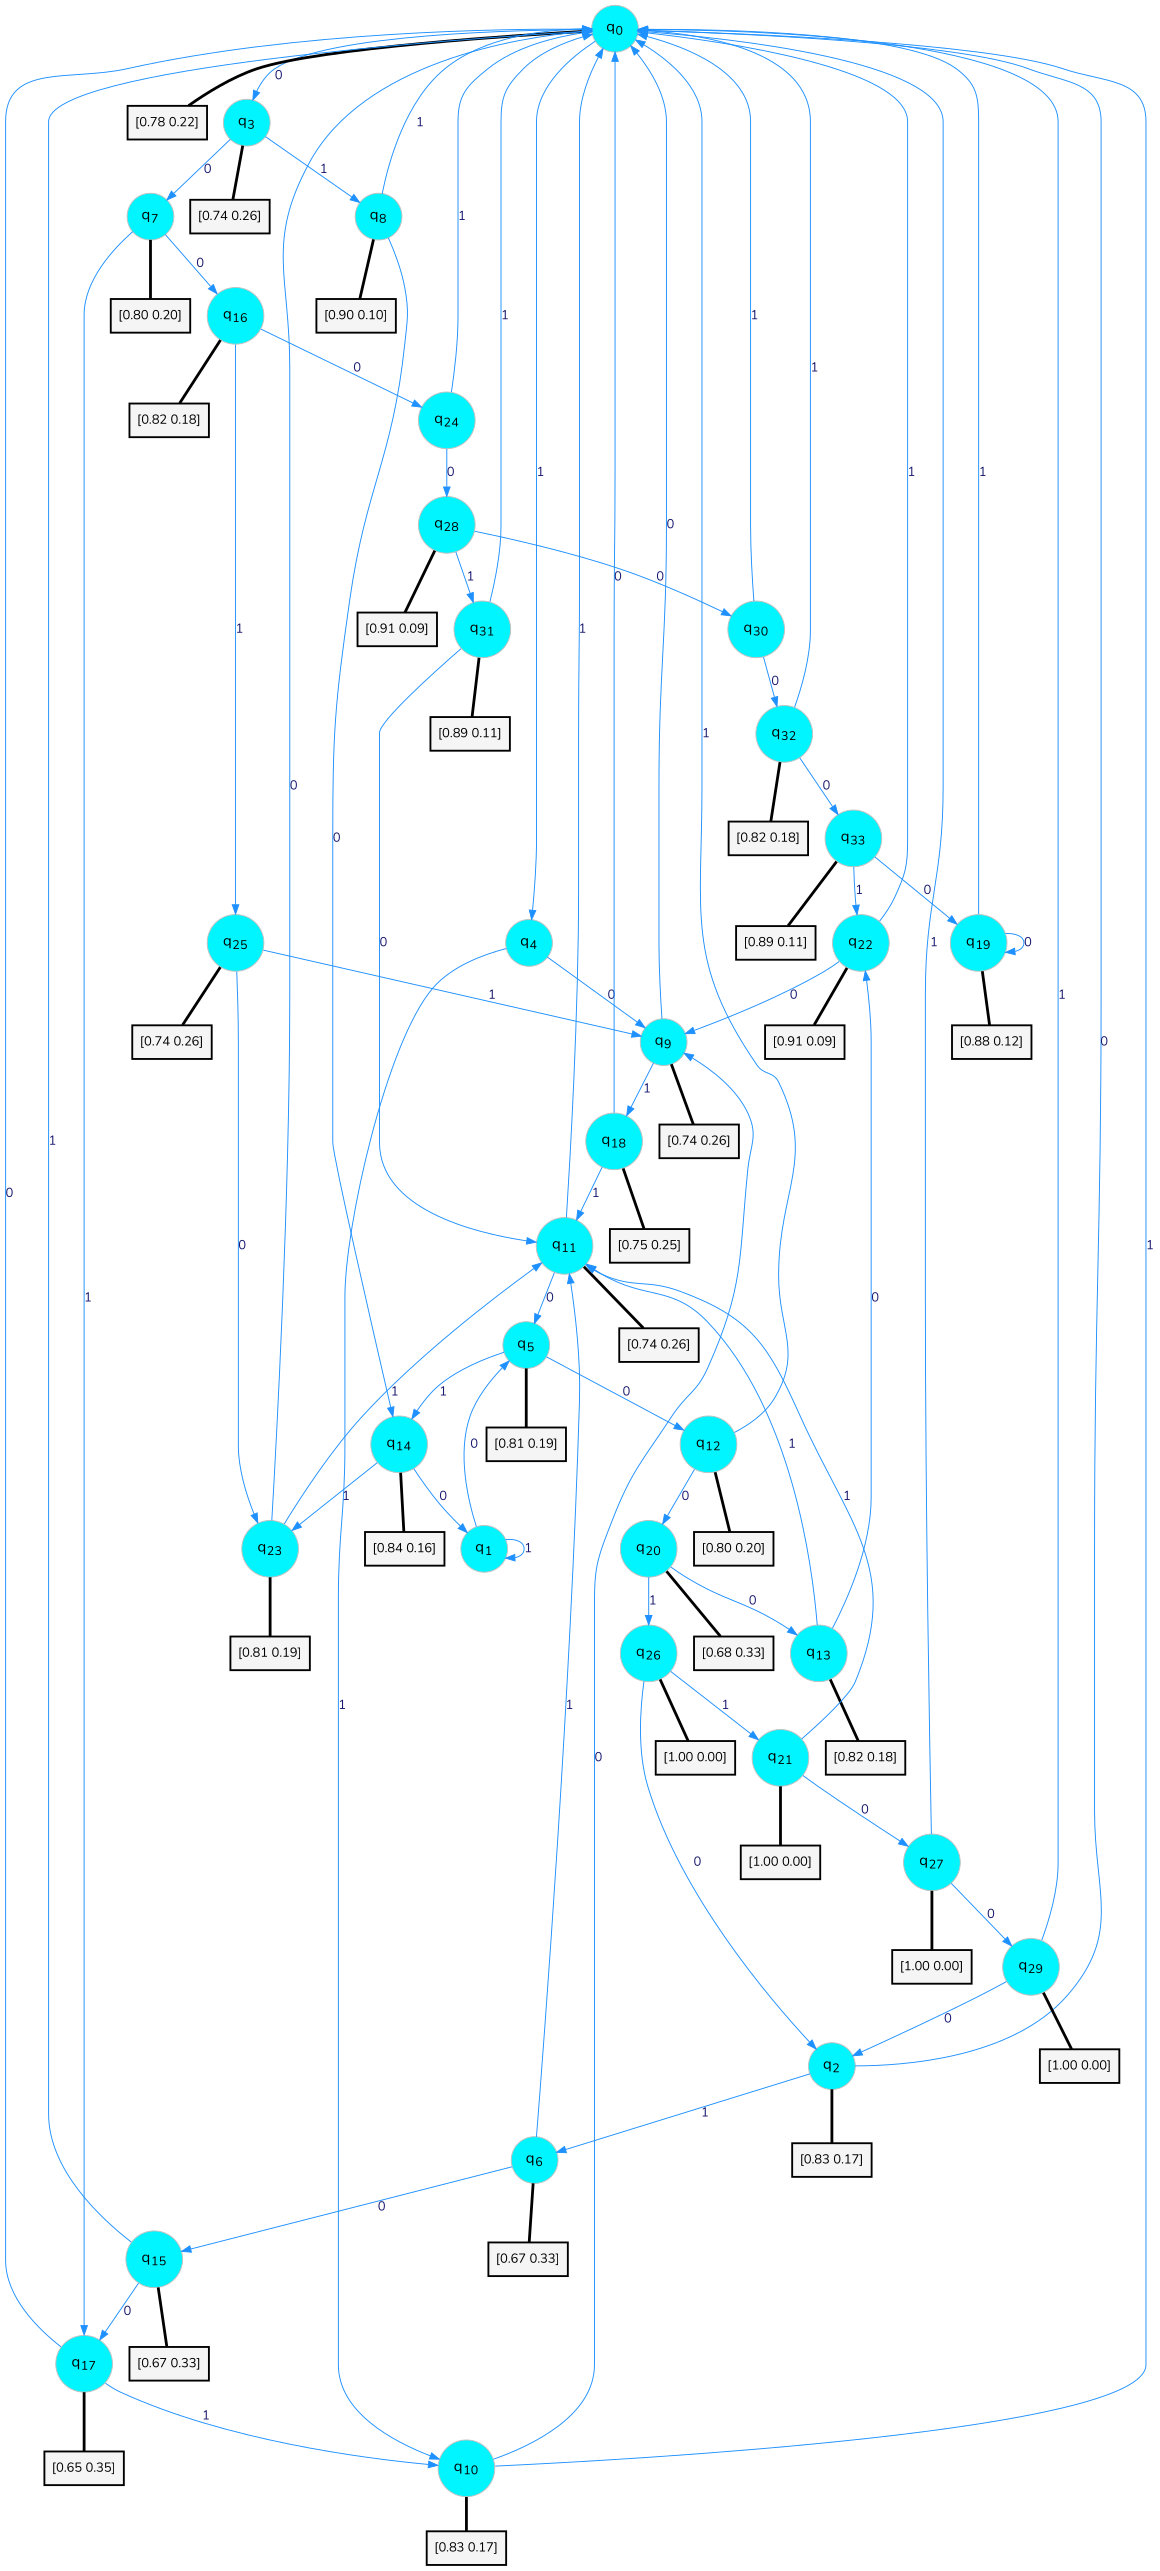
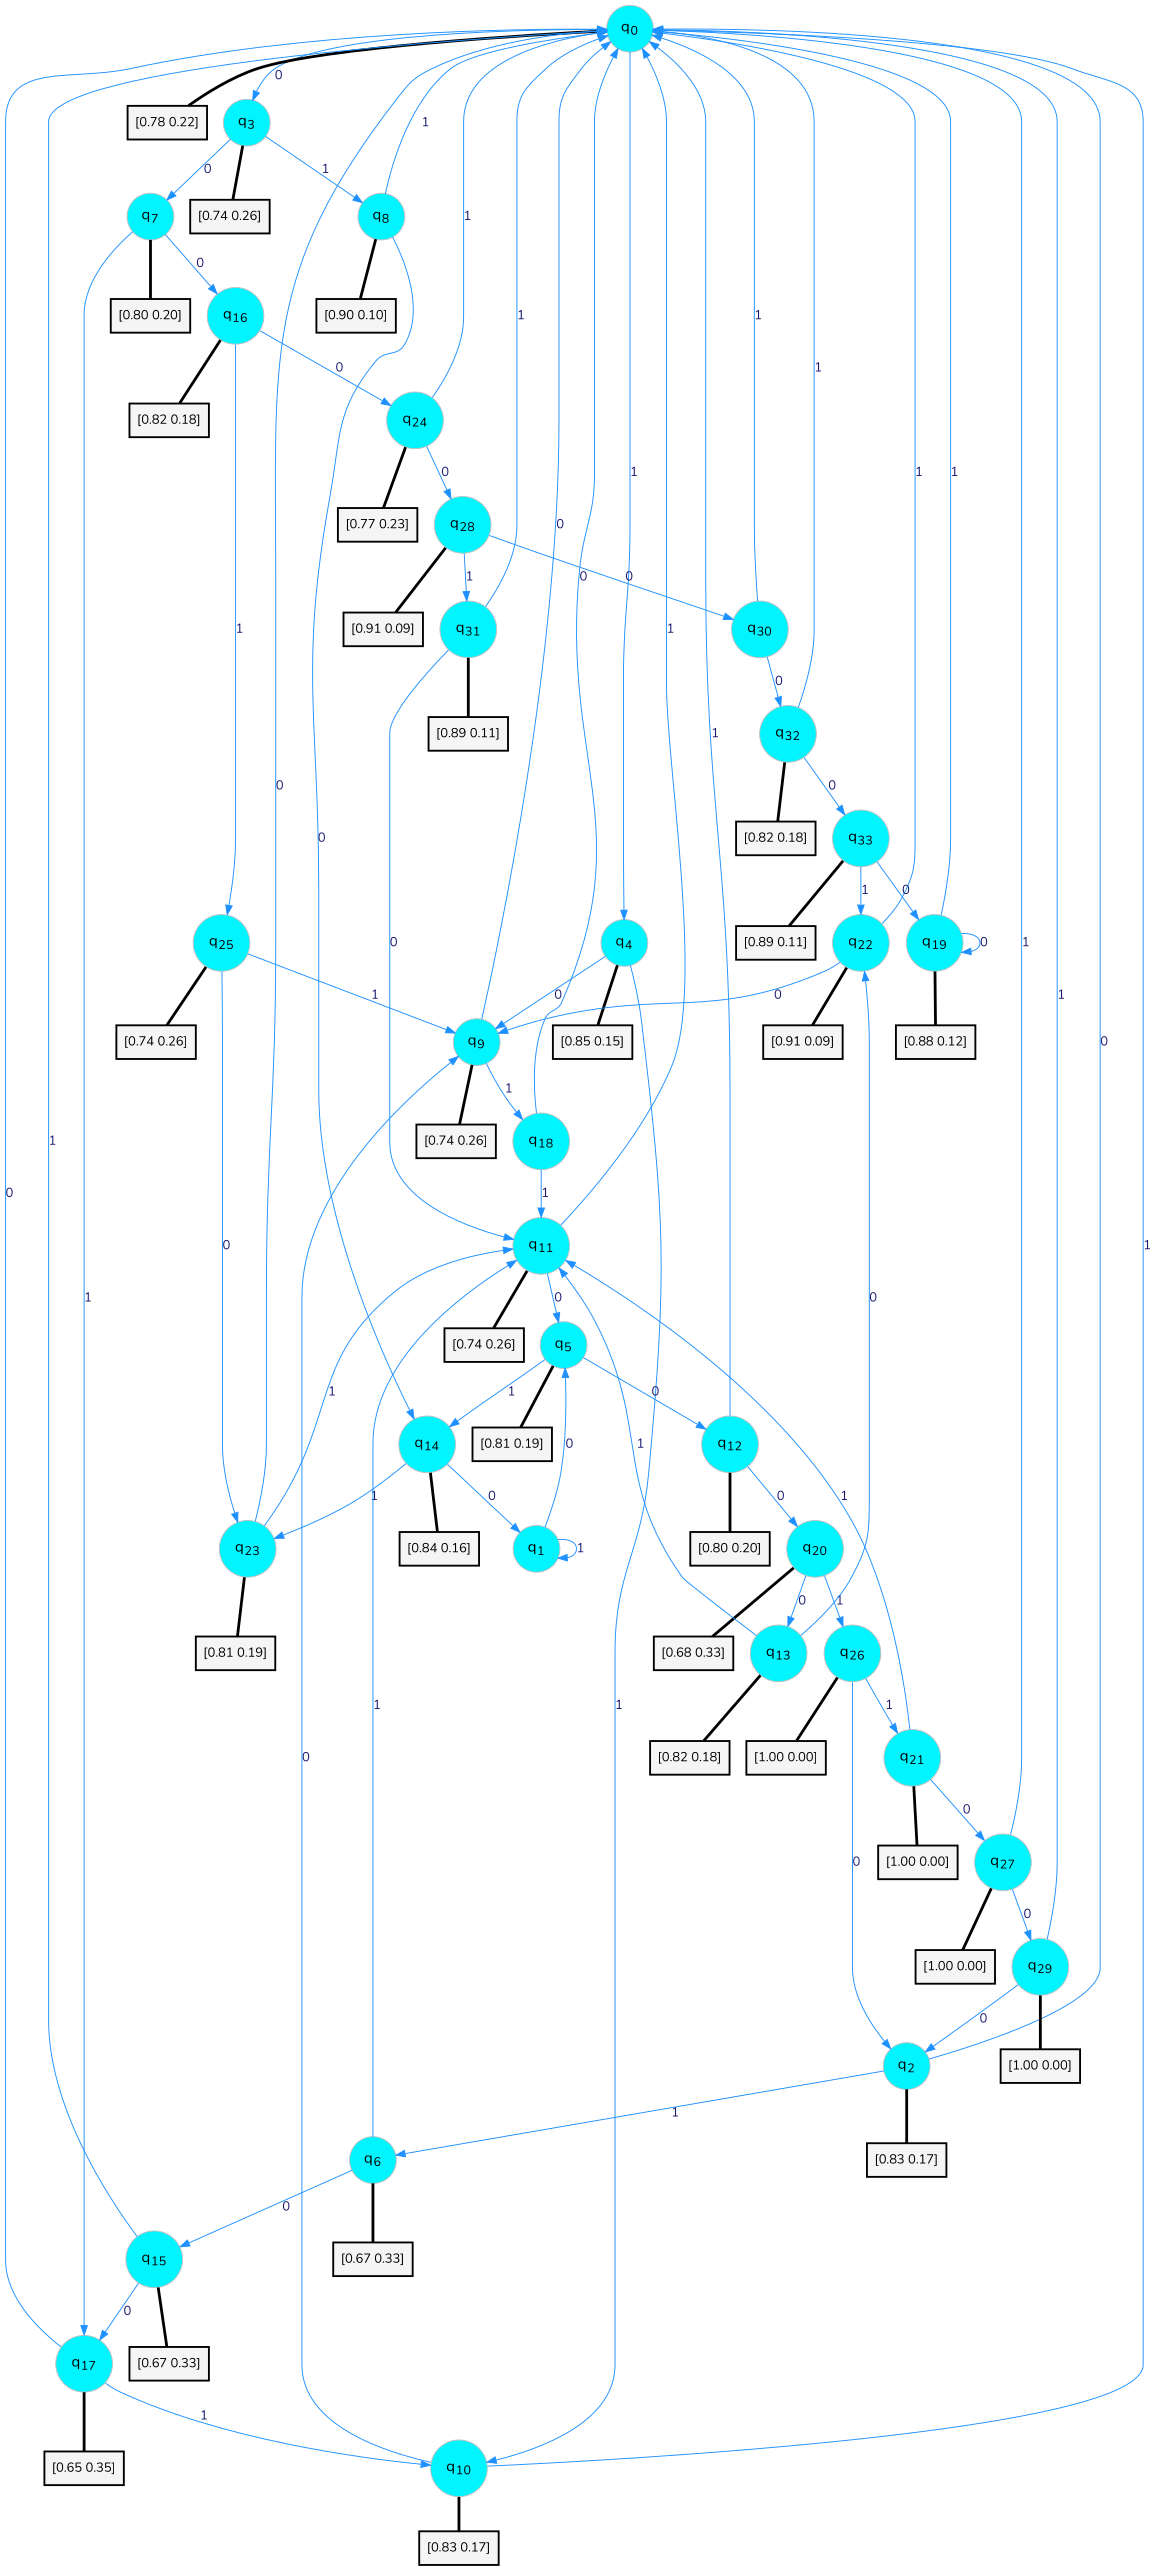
none -> (378, 525)
none -> (593, 1042)
(650, 1246) -> none
